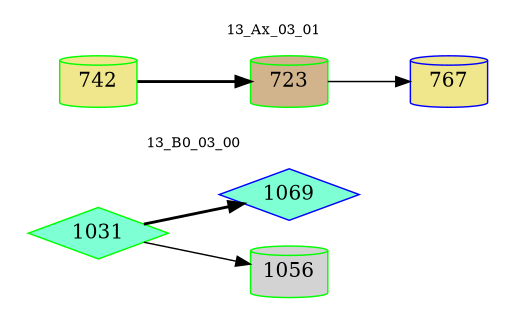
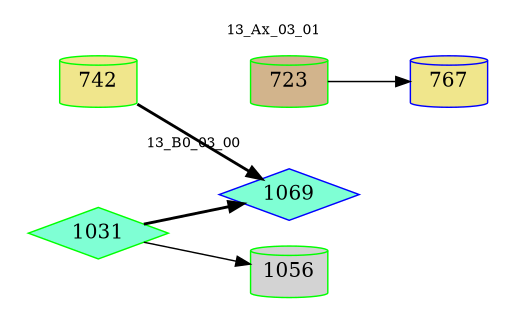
(186, 82) -> (196, 139)
